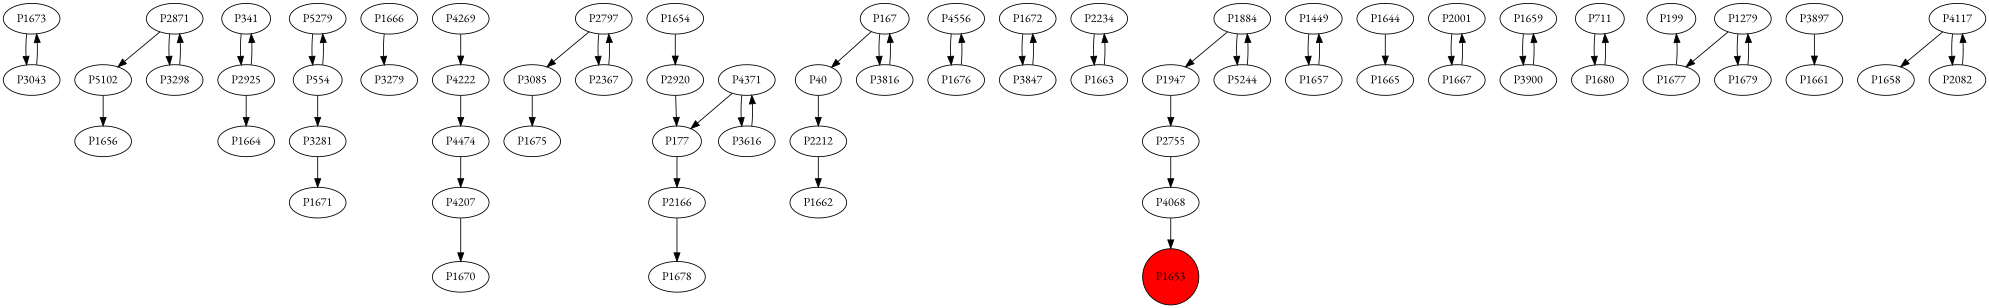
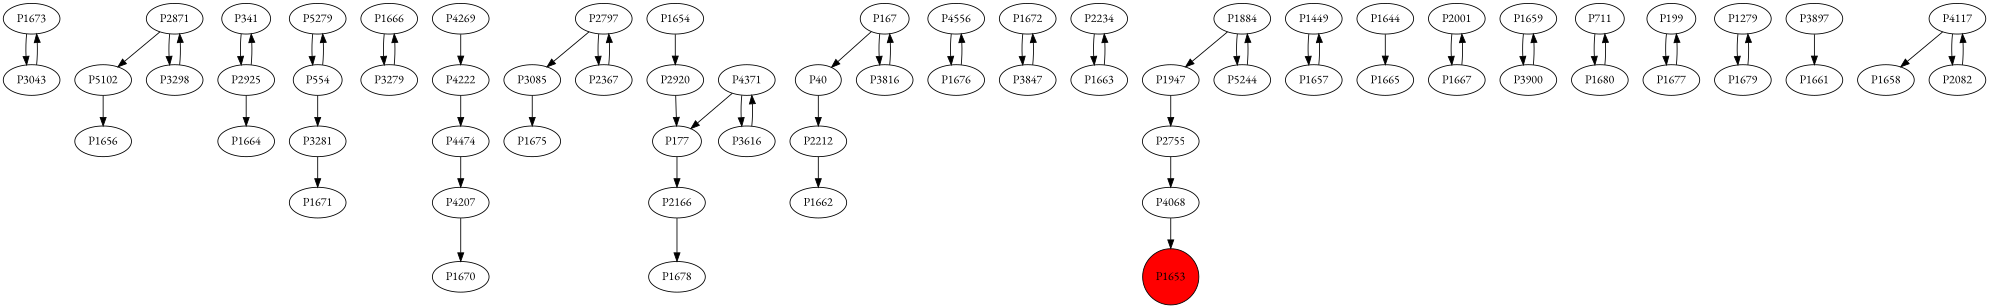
(1710, 47) -> (1666, 45)
none -> (395, 54)
